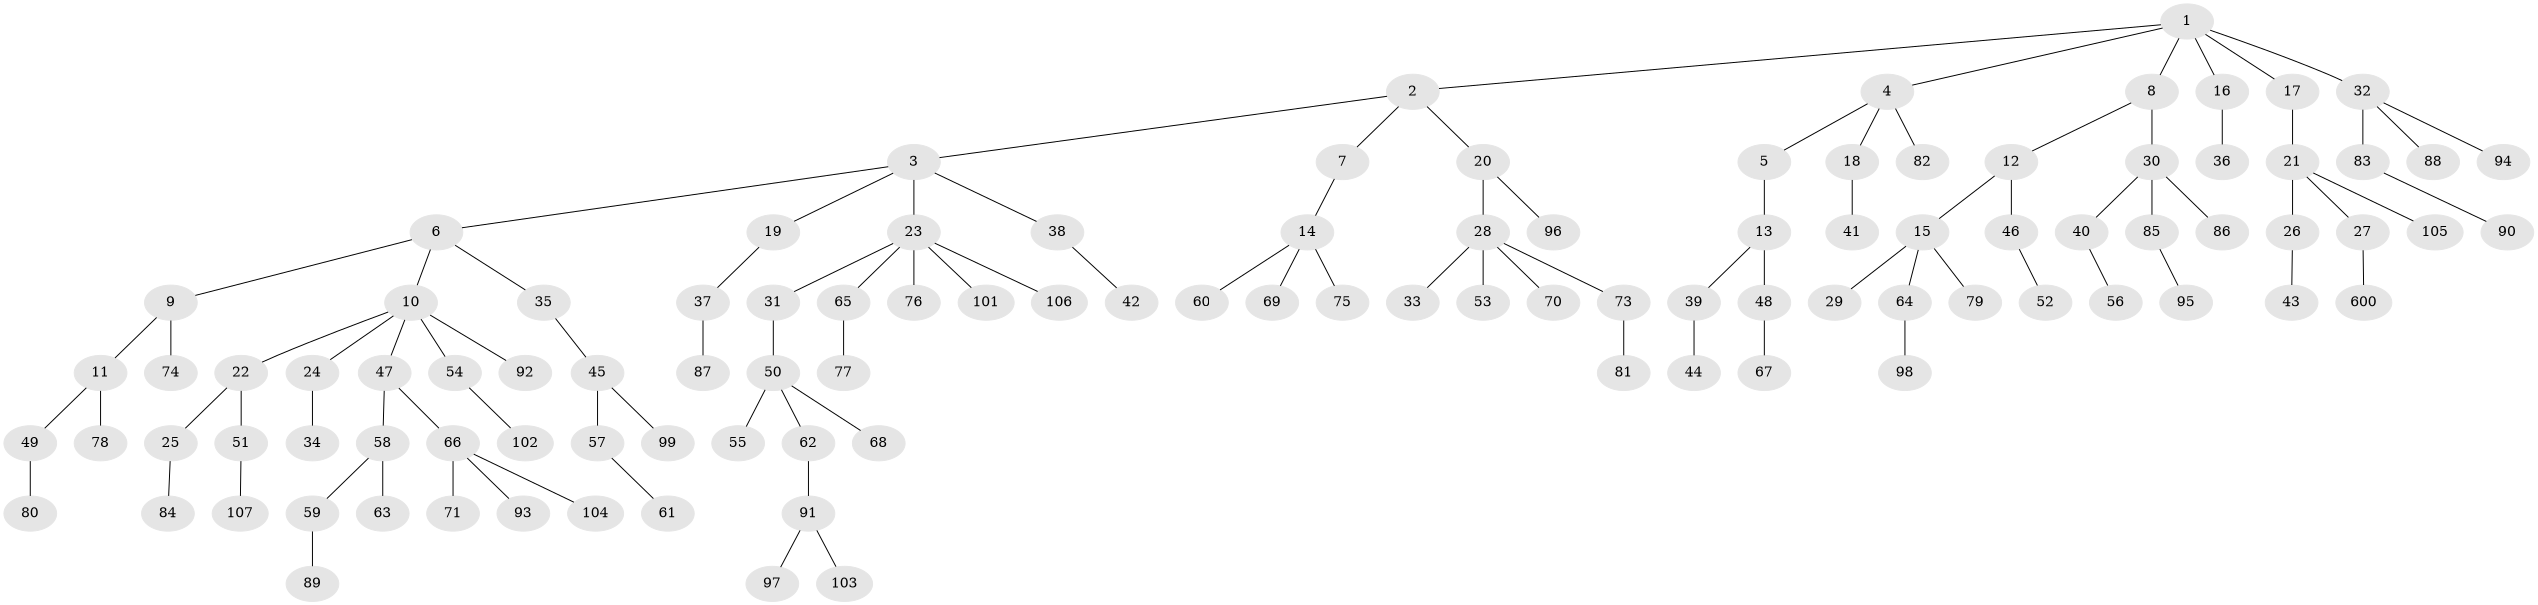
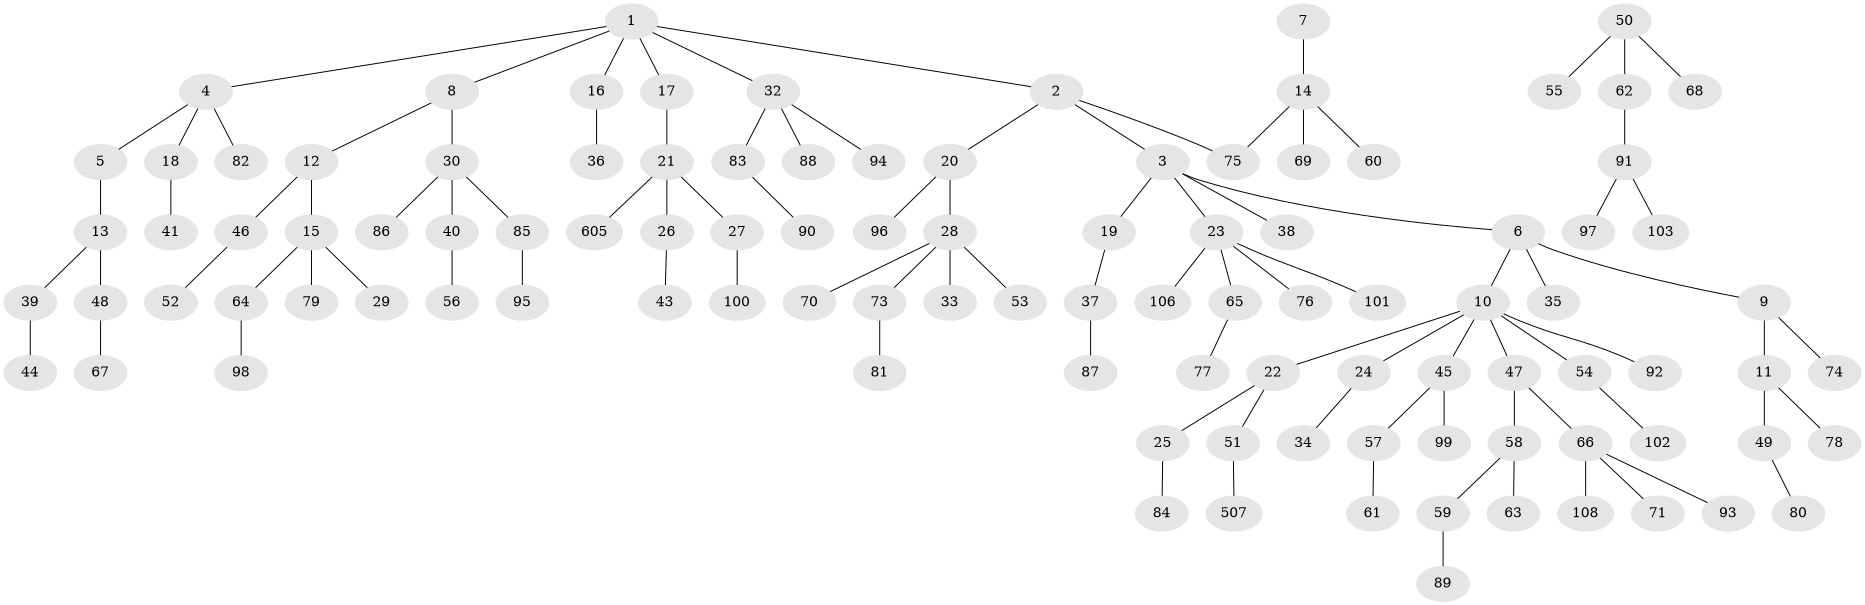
(1378, 127) -> (1147, 124)
(2435, 232) -> (595, 232)
(773, 303) -> none
(1132, 303) -> none
(2364, 303) -> (737, 303)
(571, 338) -> (1464, 338)
(240, 514) -> (1234, 514)
(596, 514) -> (1586, 514)
